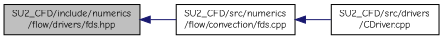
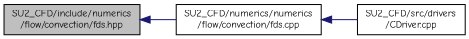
(72, 20) -> (72, 20)
(236, 20) -> (249, 20)
